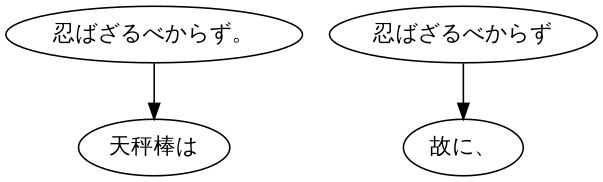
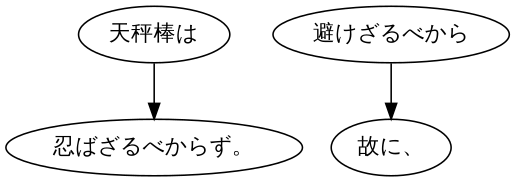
(463, 35) -> (391, 35)
(154, 83) -> (154, 83)
